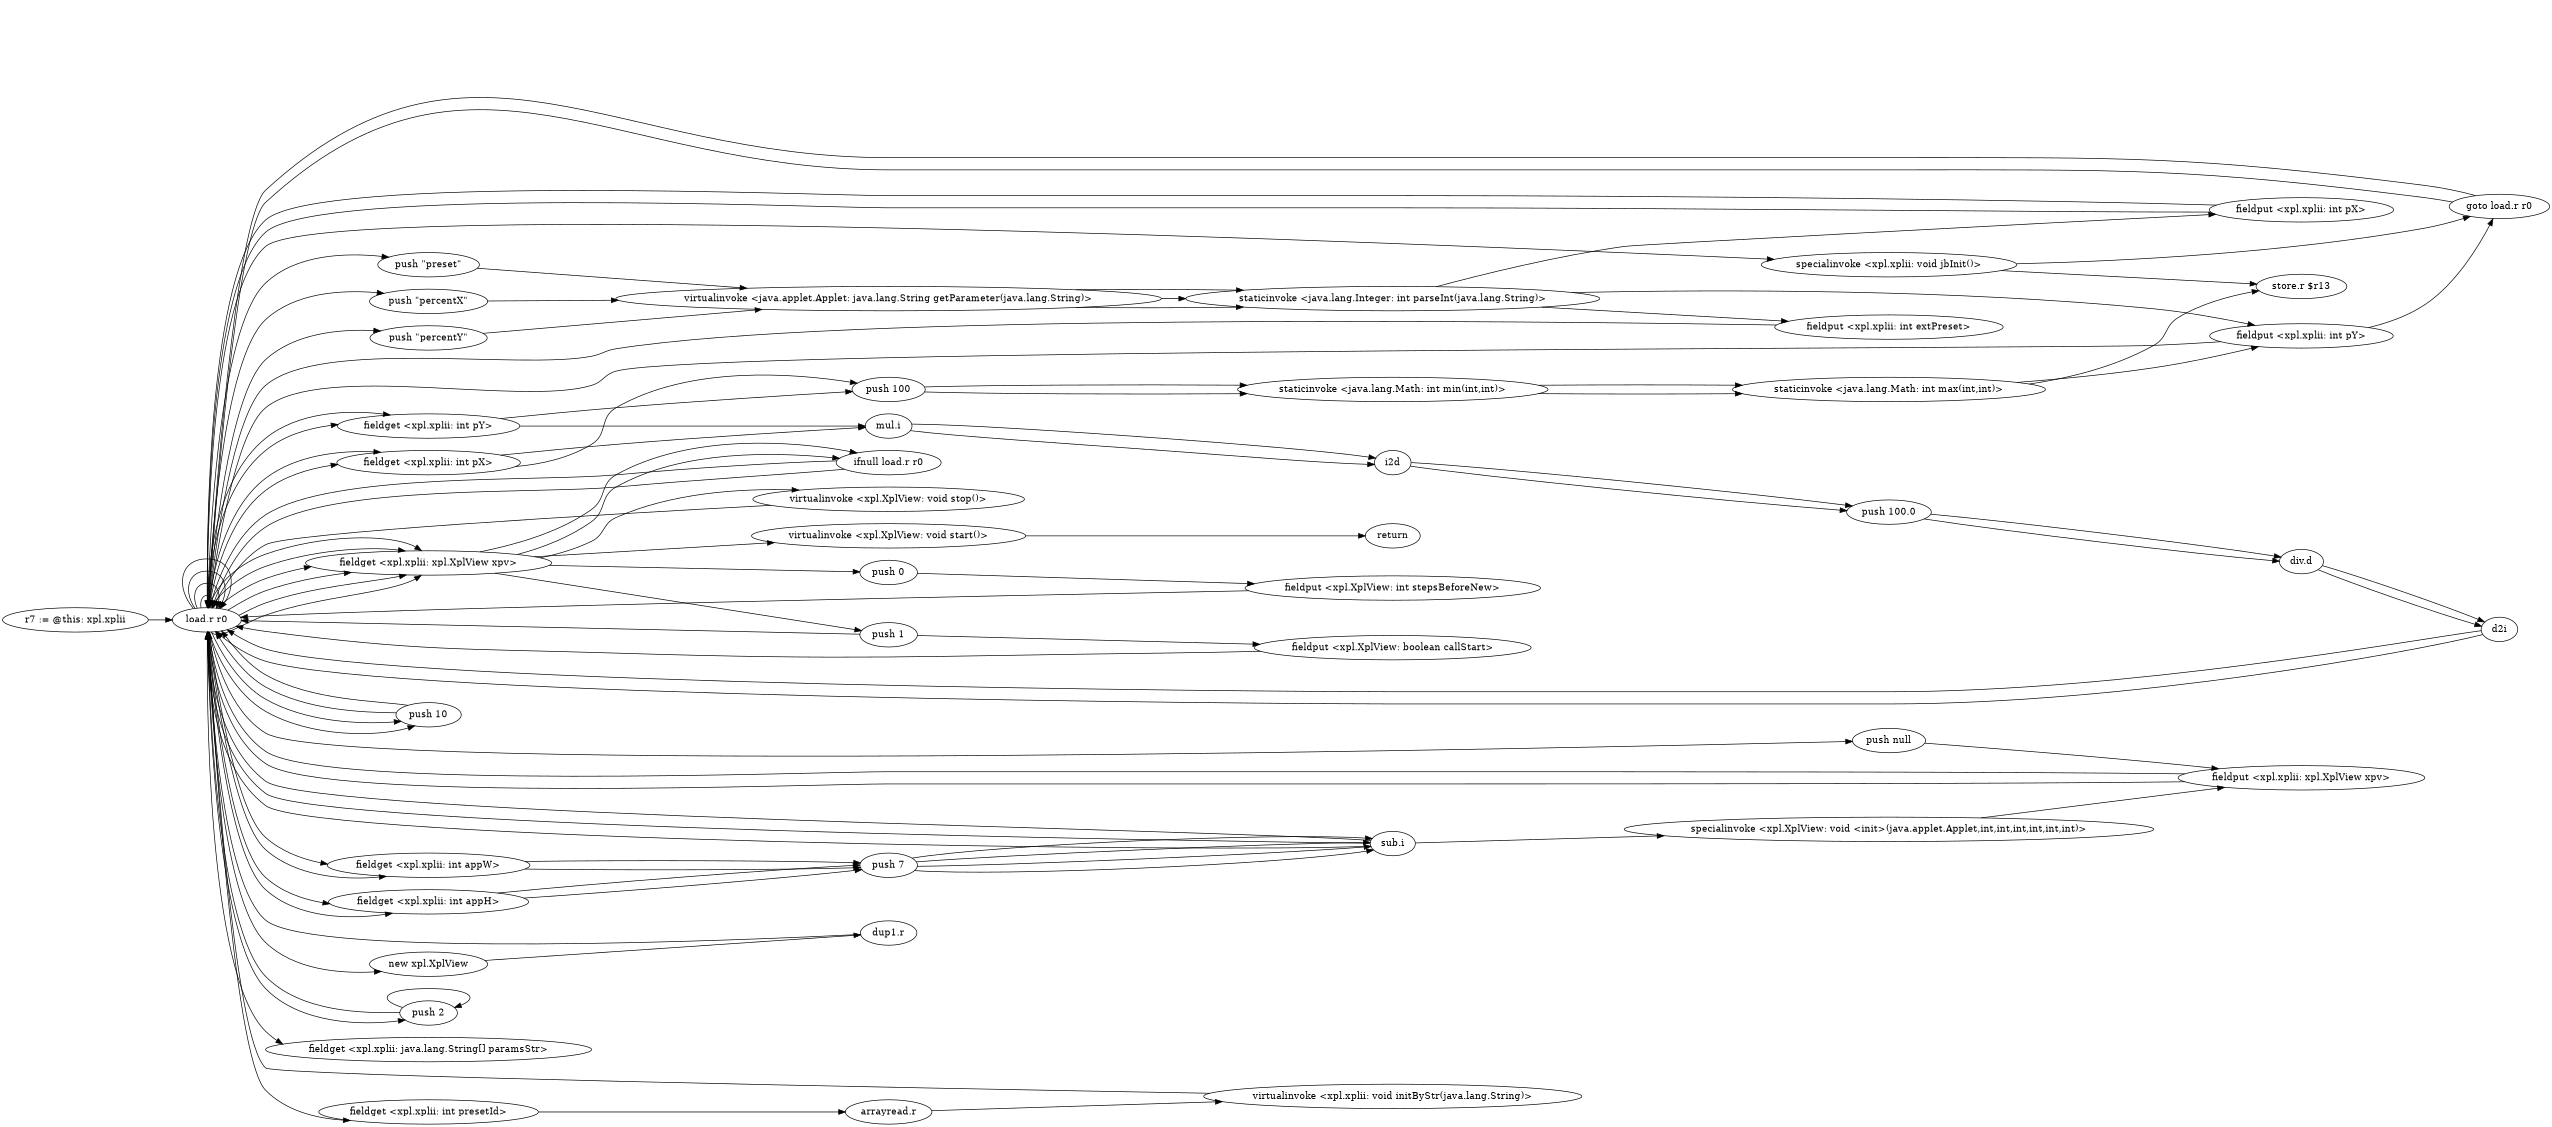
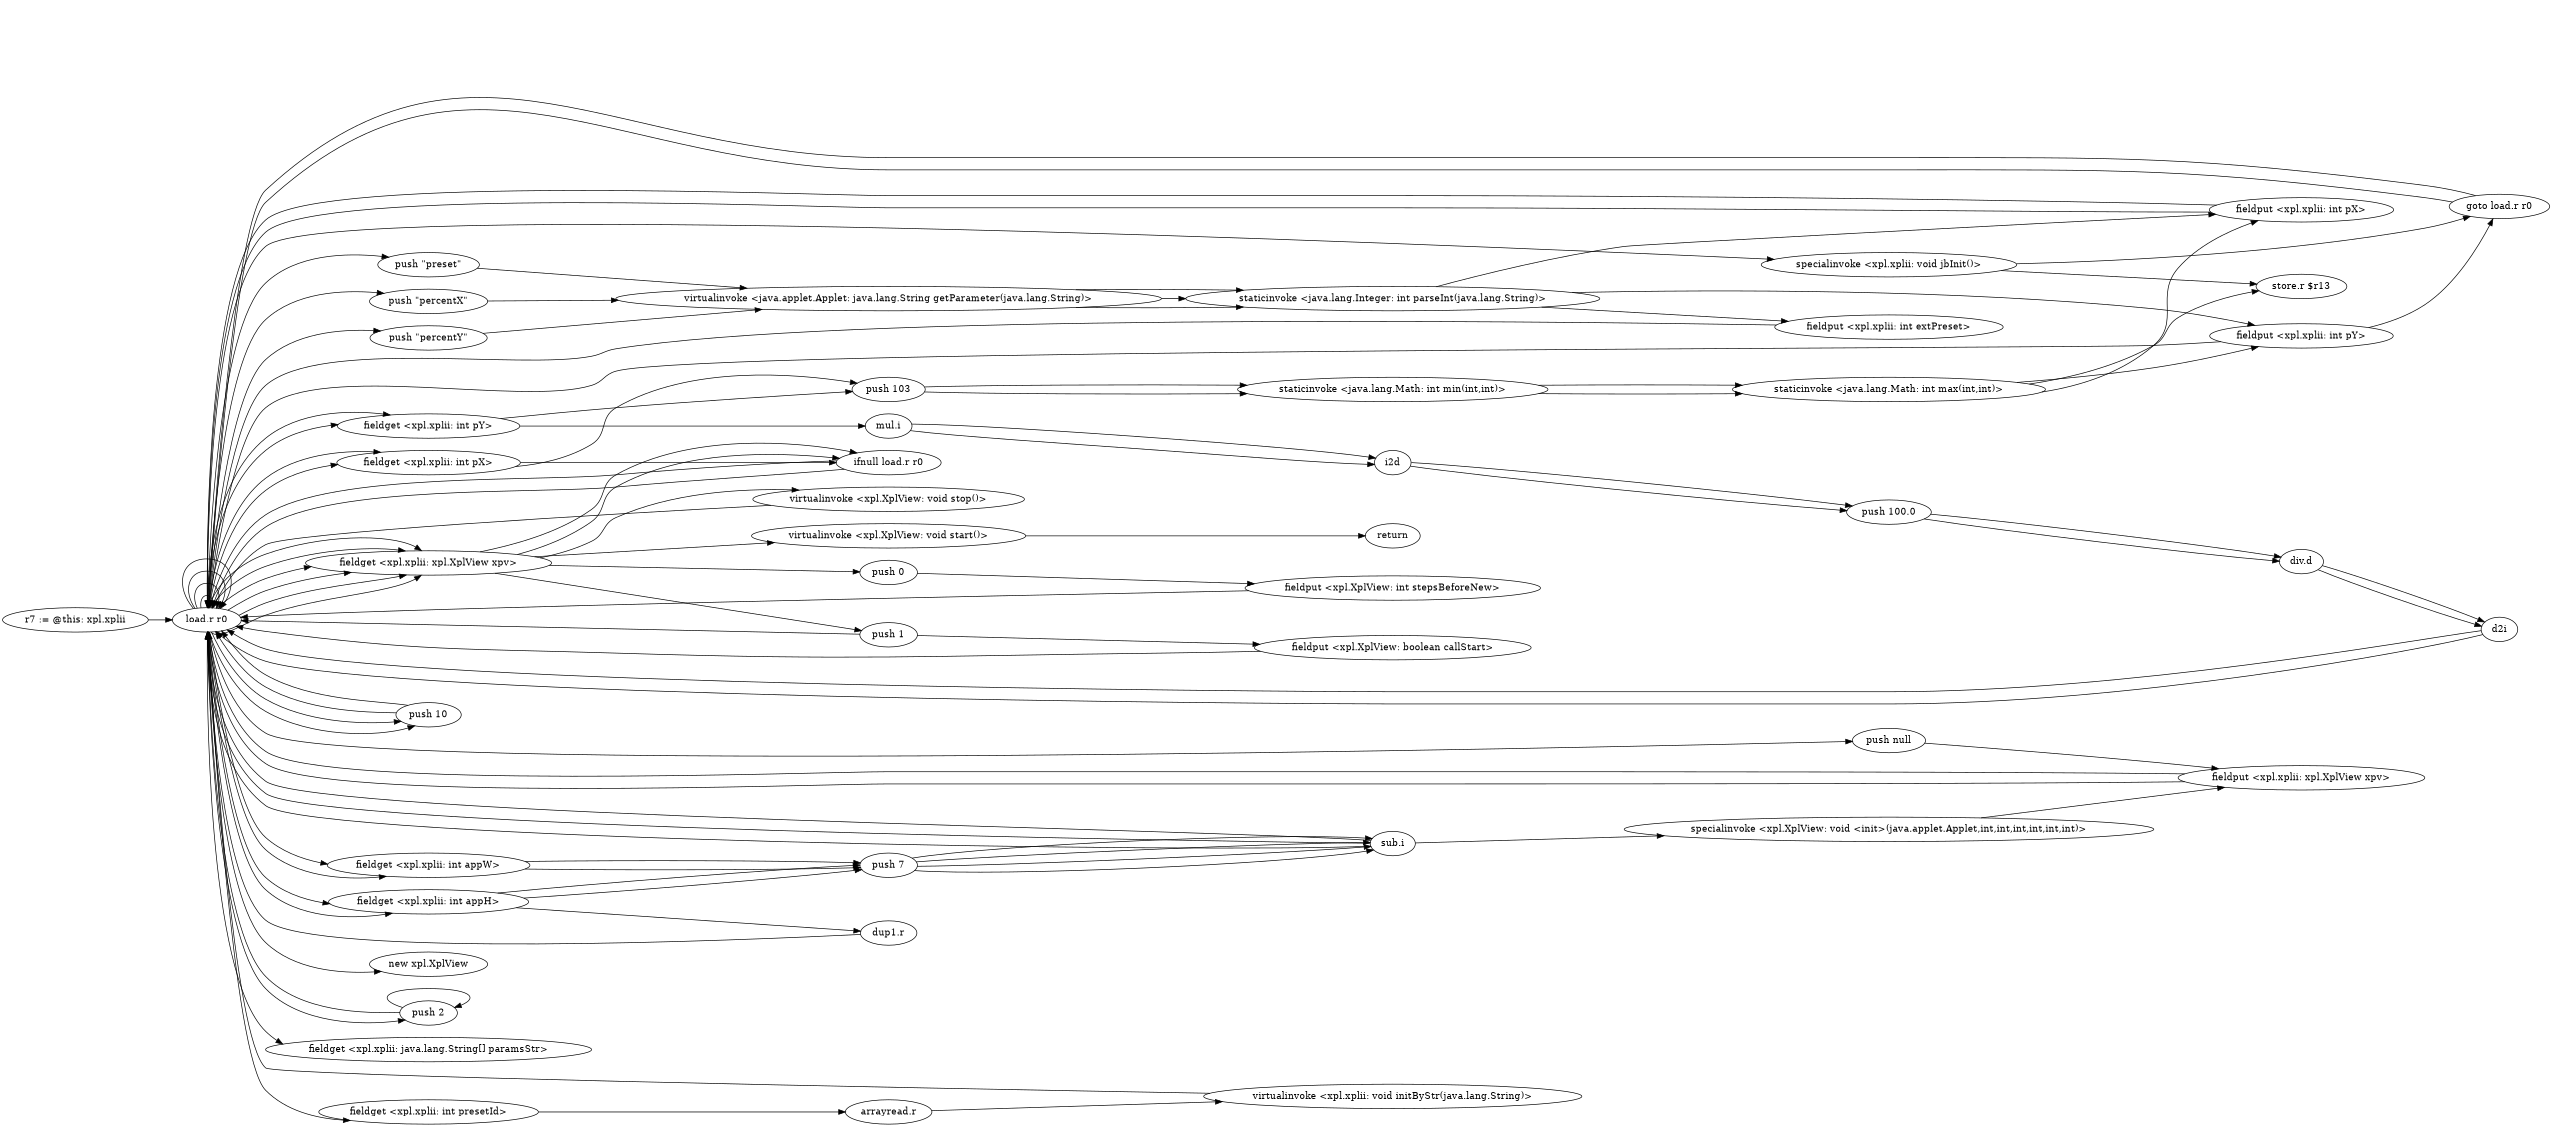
none -> (2167, 318)
(889, 389) -> (889, 389)
(679, 439) -> (659, 463)
(669, 948) -> (685, 919)
